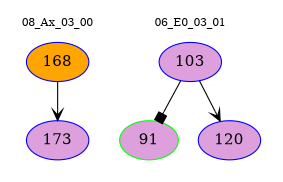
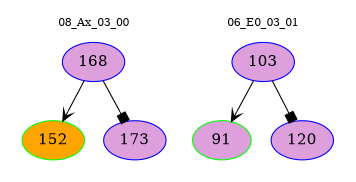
(58, 62) -> (94, 62)
(58, 96) -> (112, 96)
(172, 96) -> (245, 96)
(207, 96) -> (280, 96)
none -> (53, 140)
